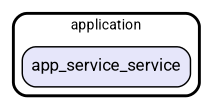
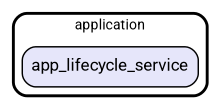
(106, 67) -> (110, 67)
